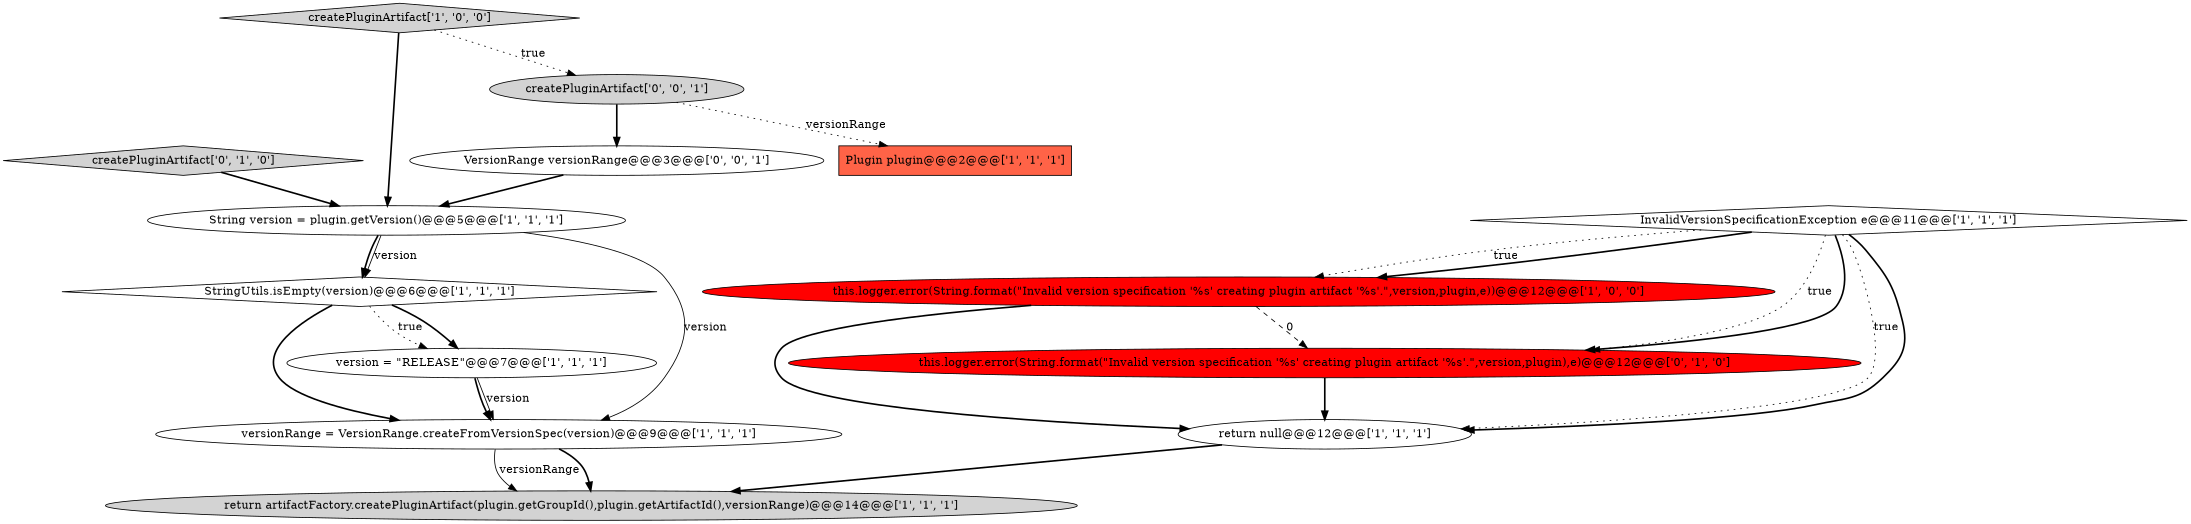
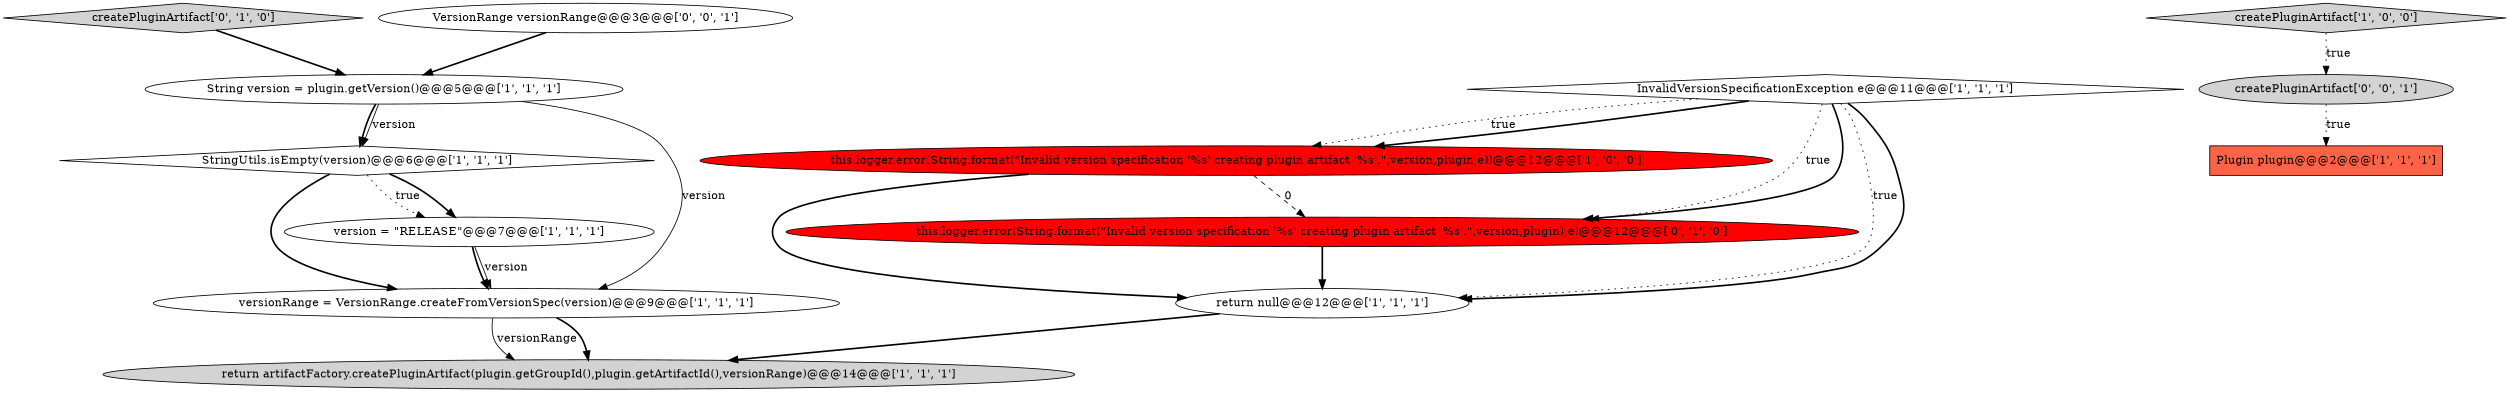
(393, 115) -> none
(617, 121) -> none
(846, 125) -> (2339, 125)
